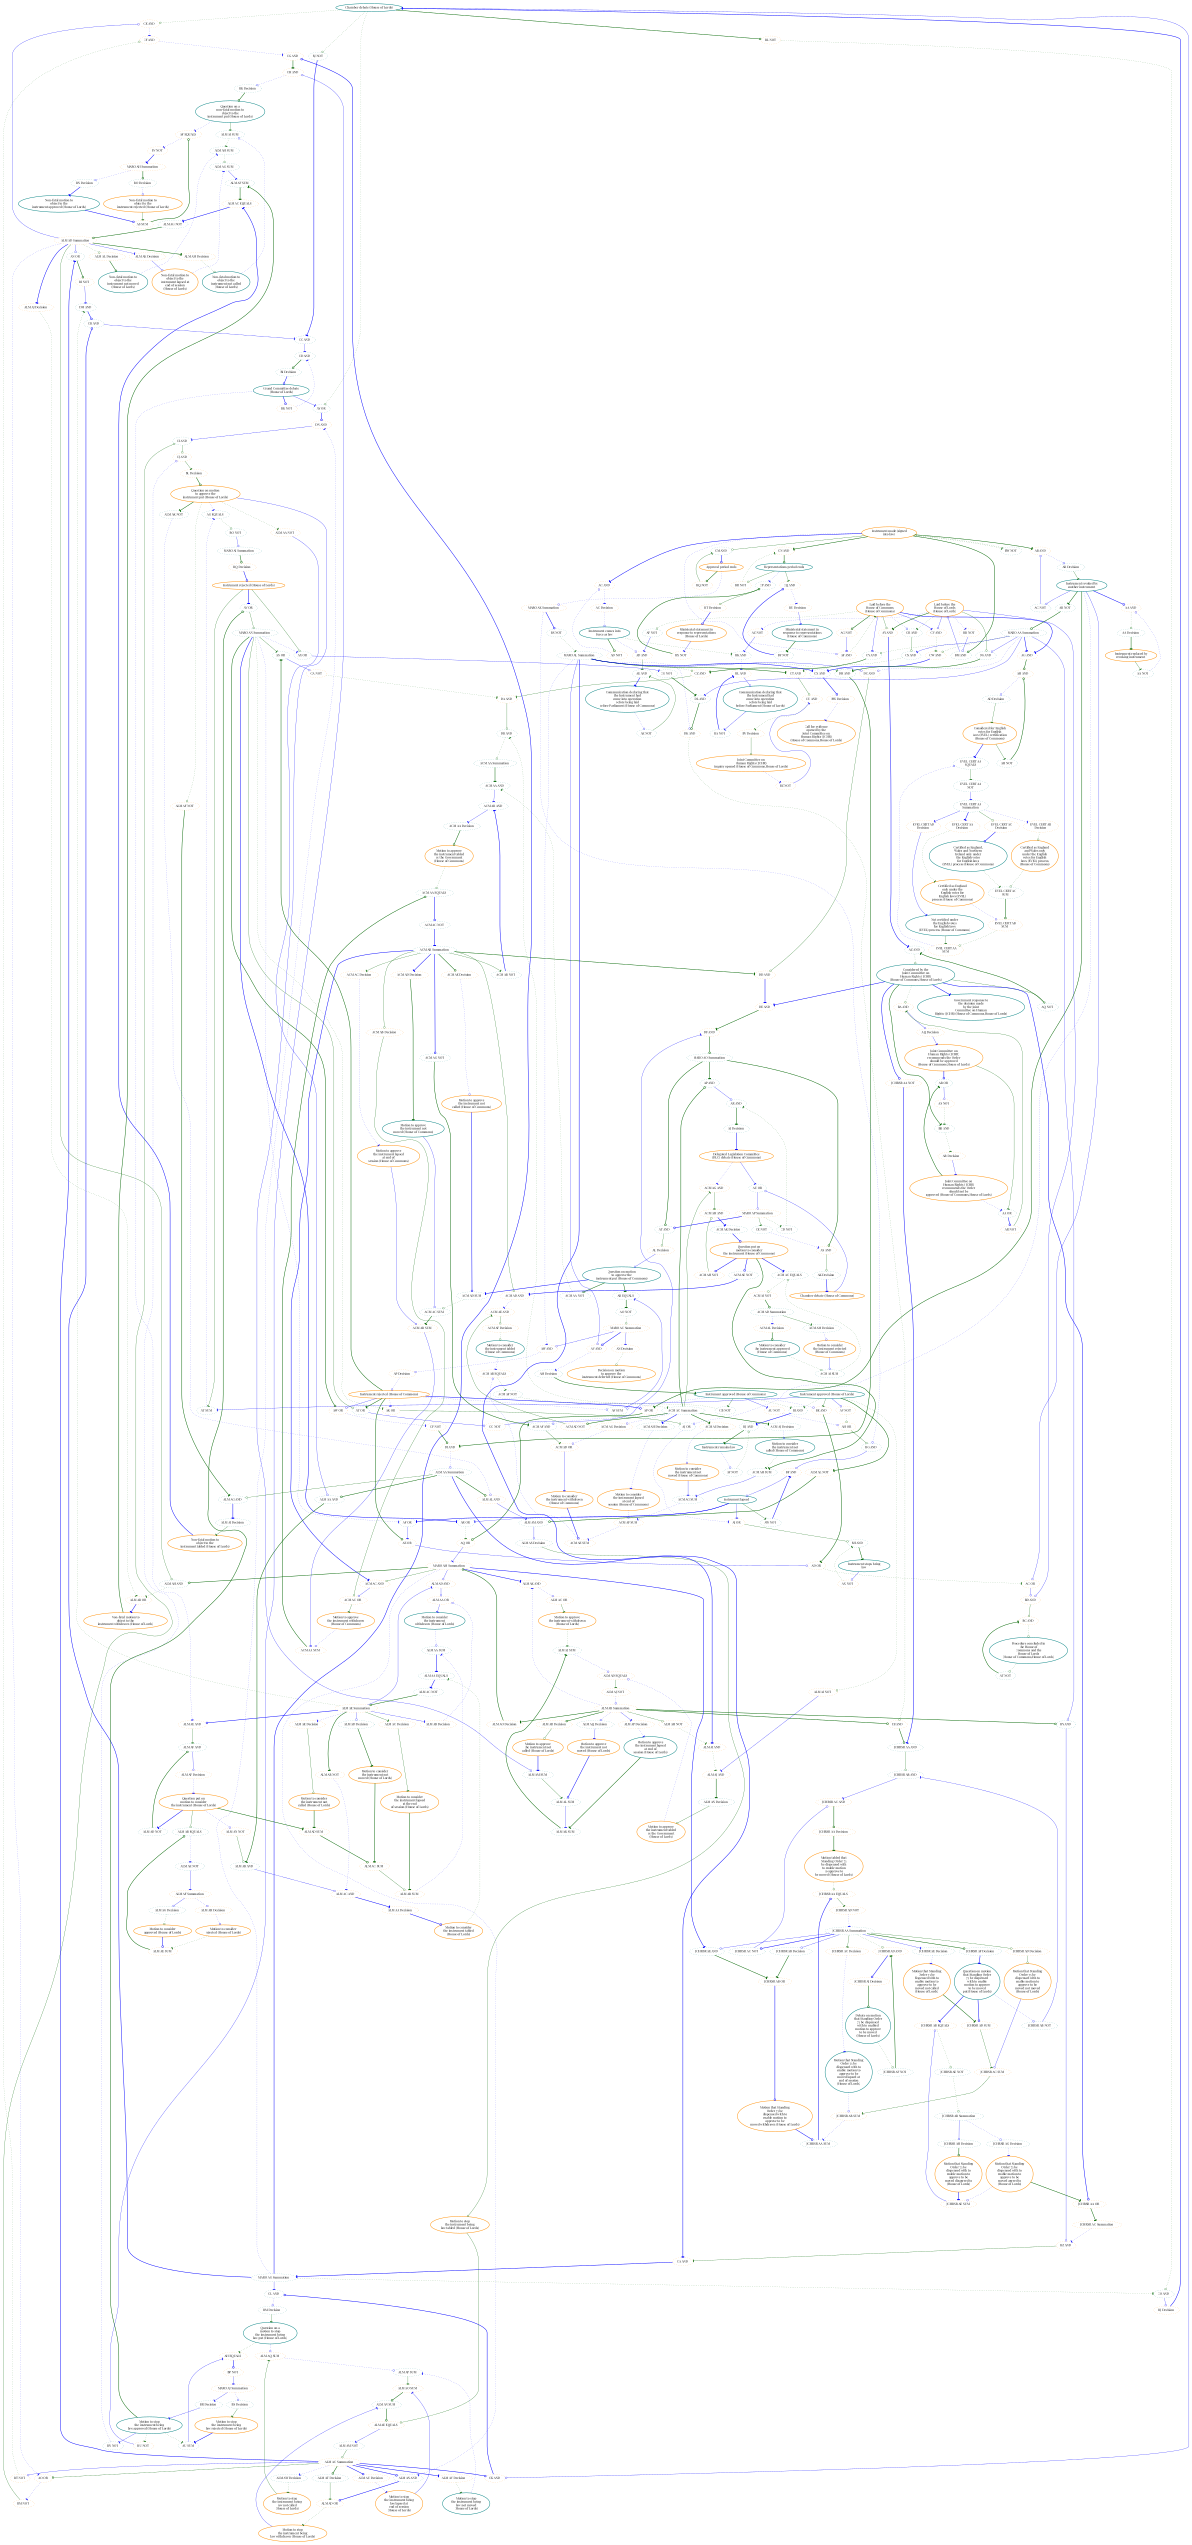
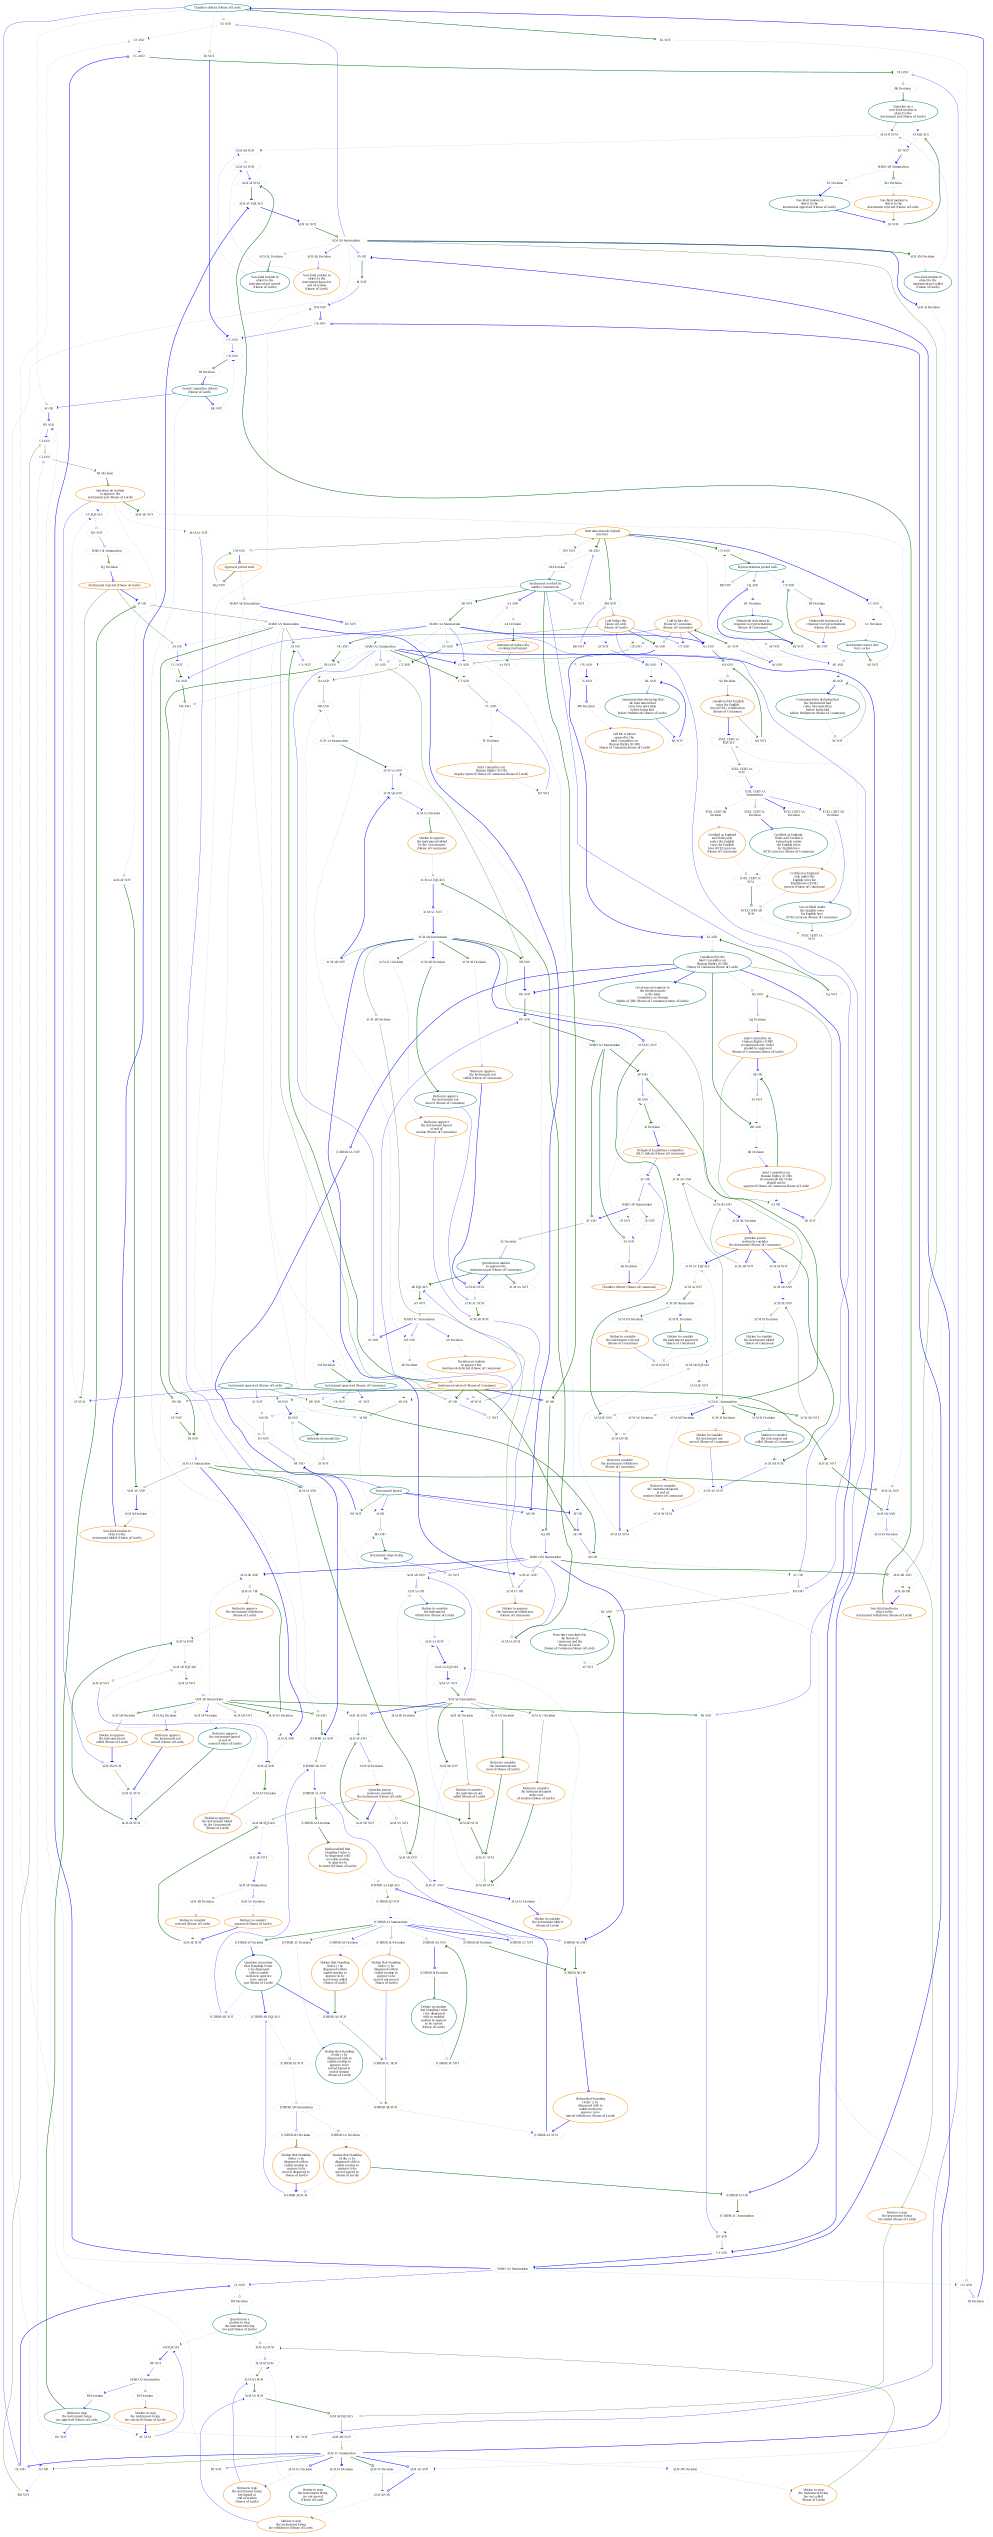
(702, 665) -> (421, 656)
(497, 1637) -> (280, 1649)
